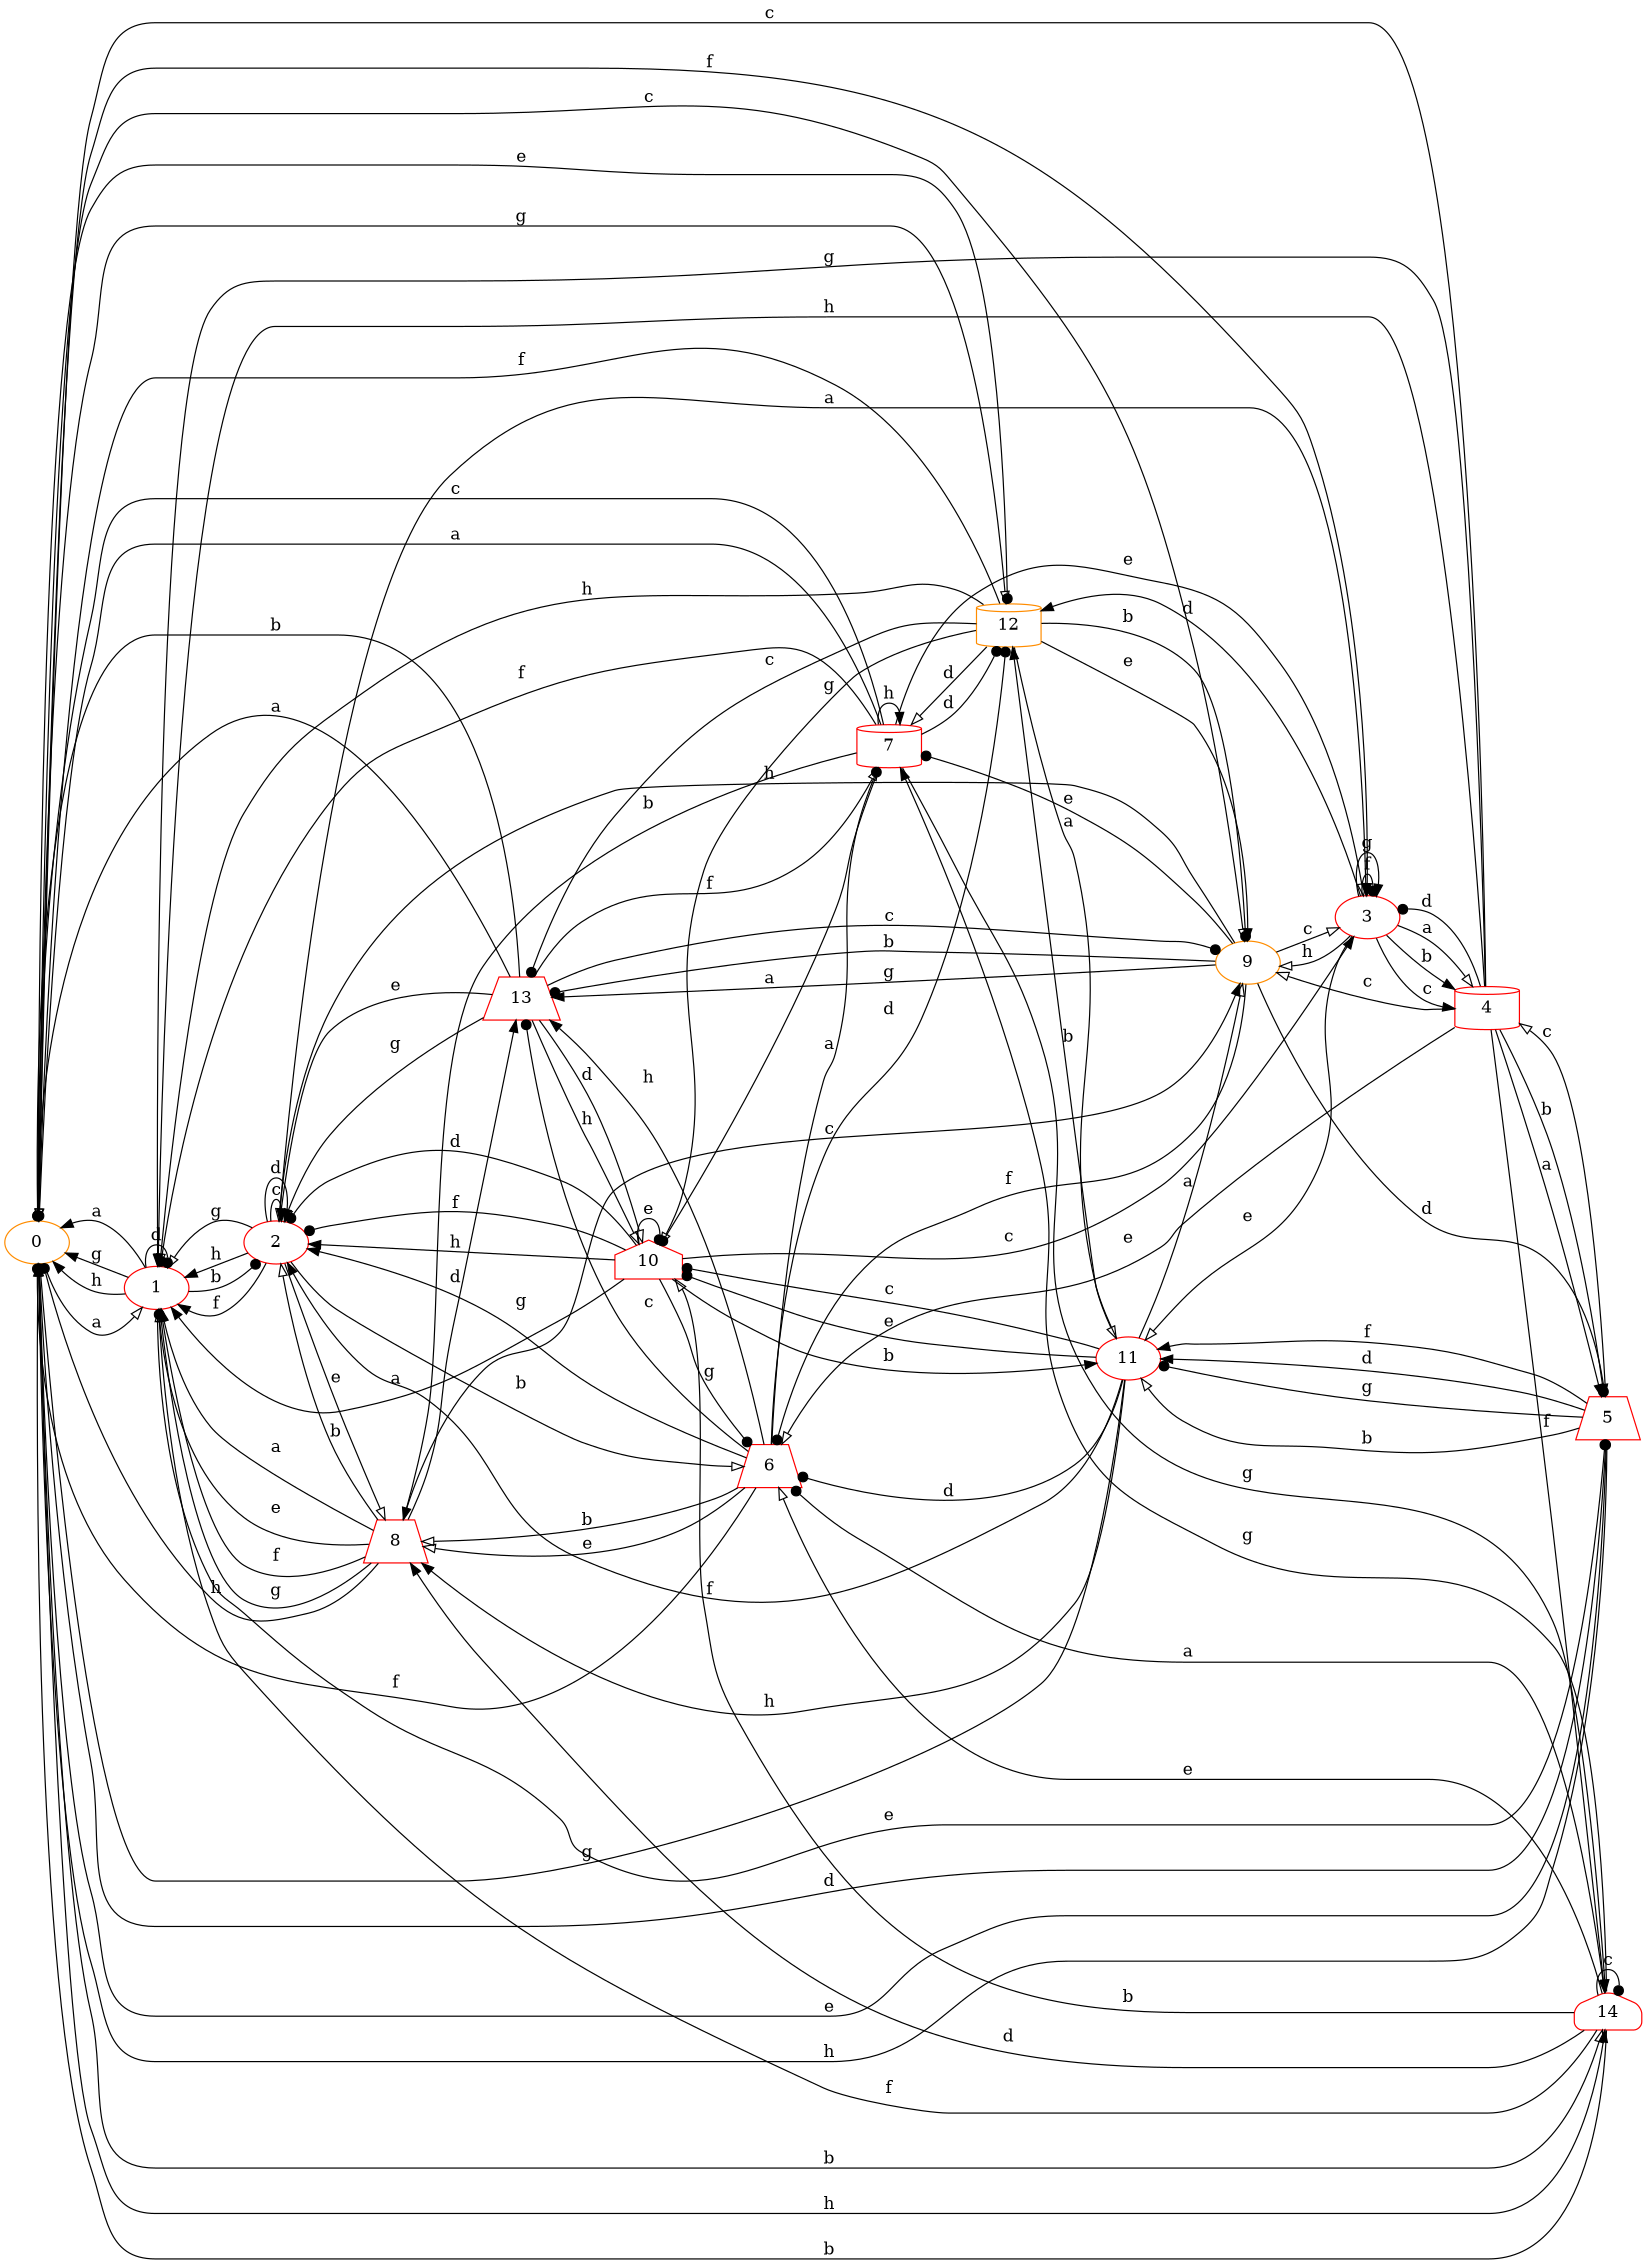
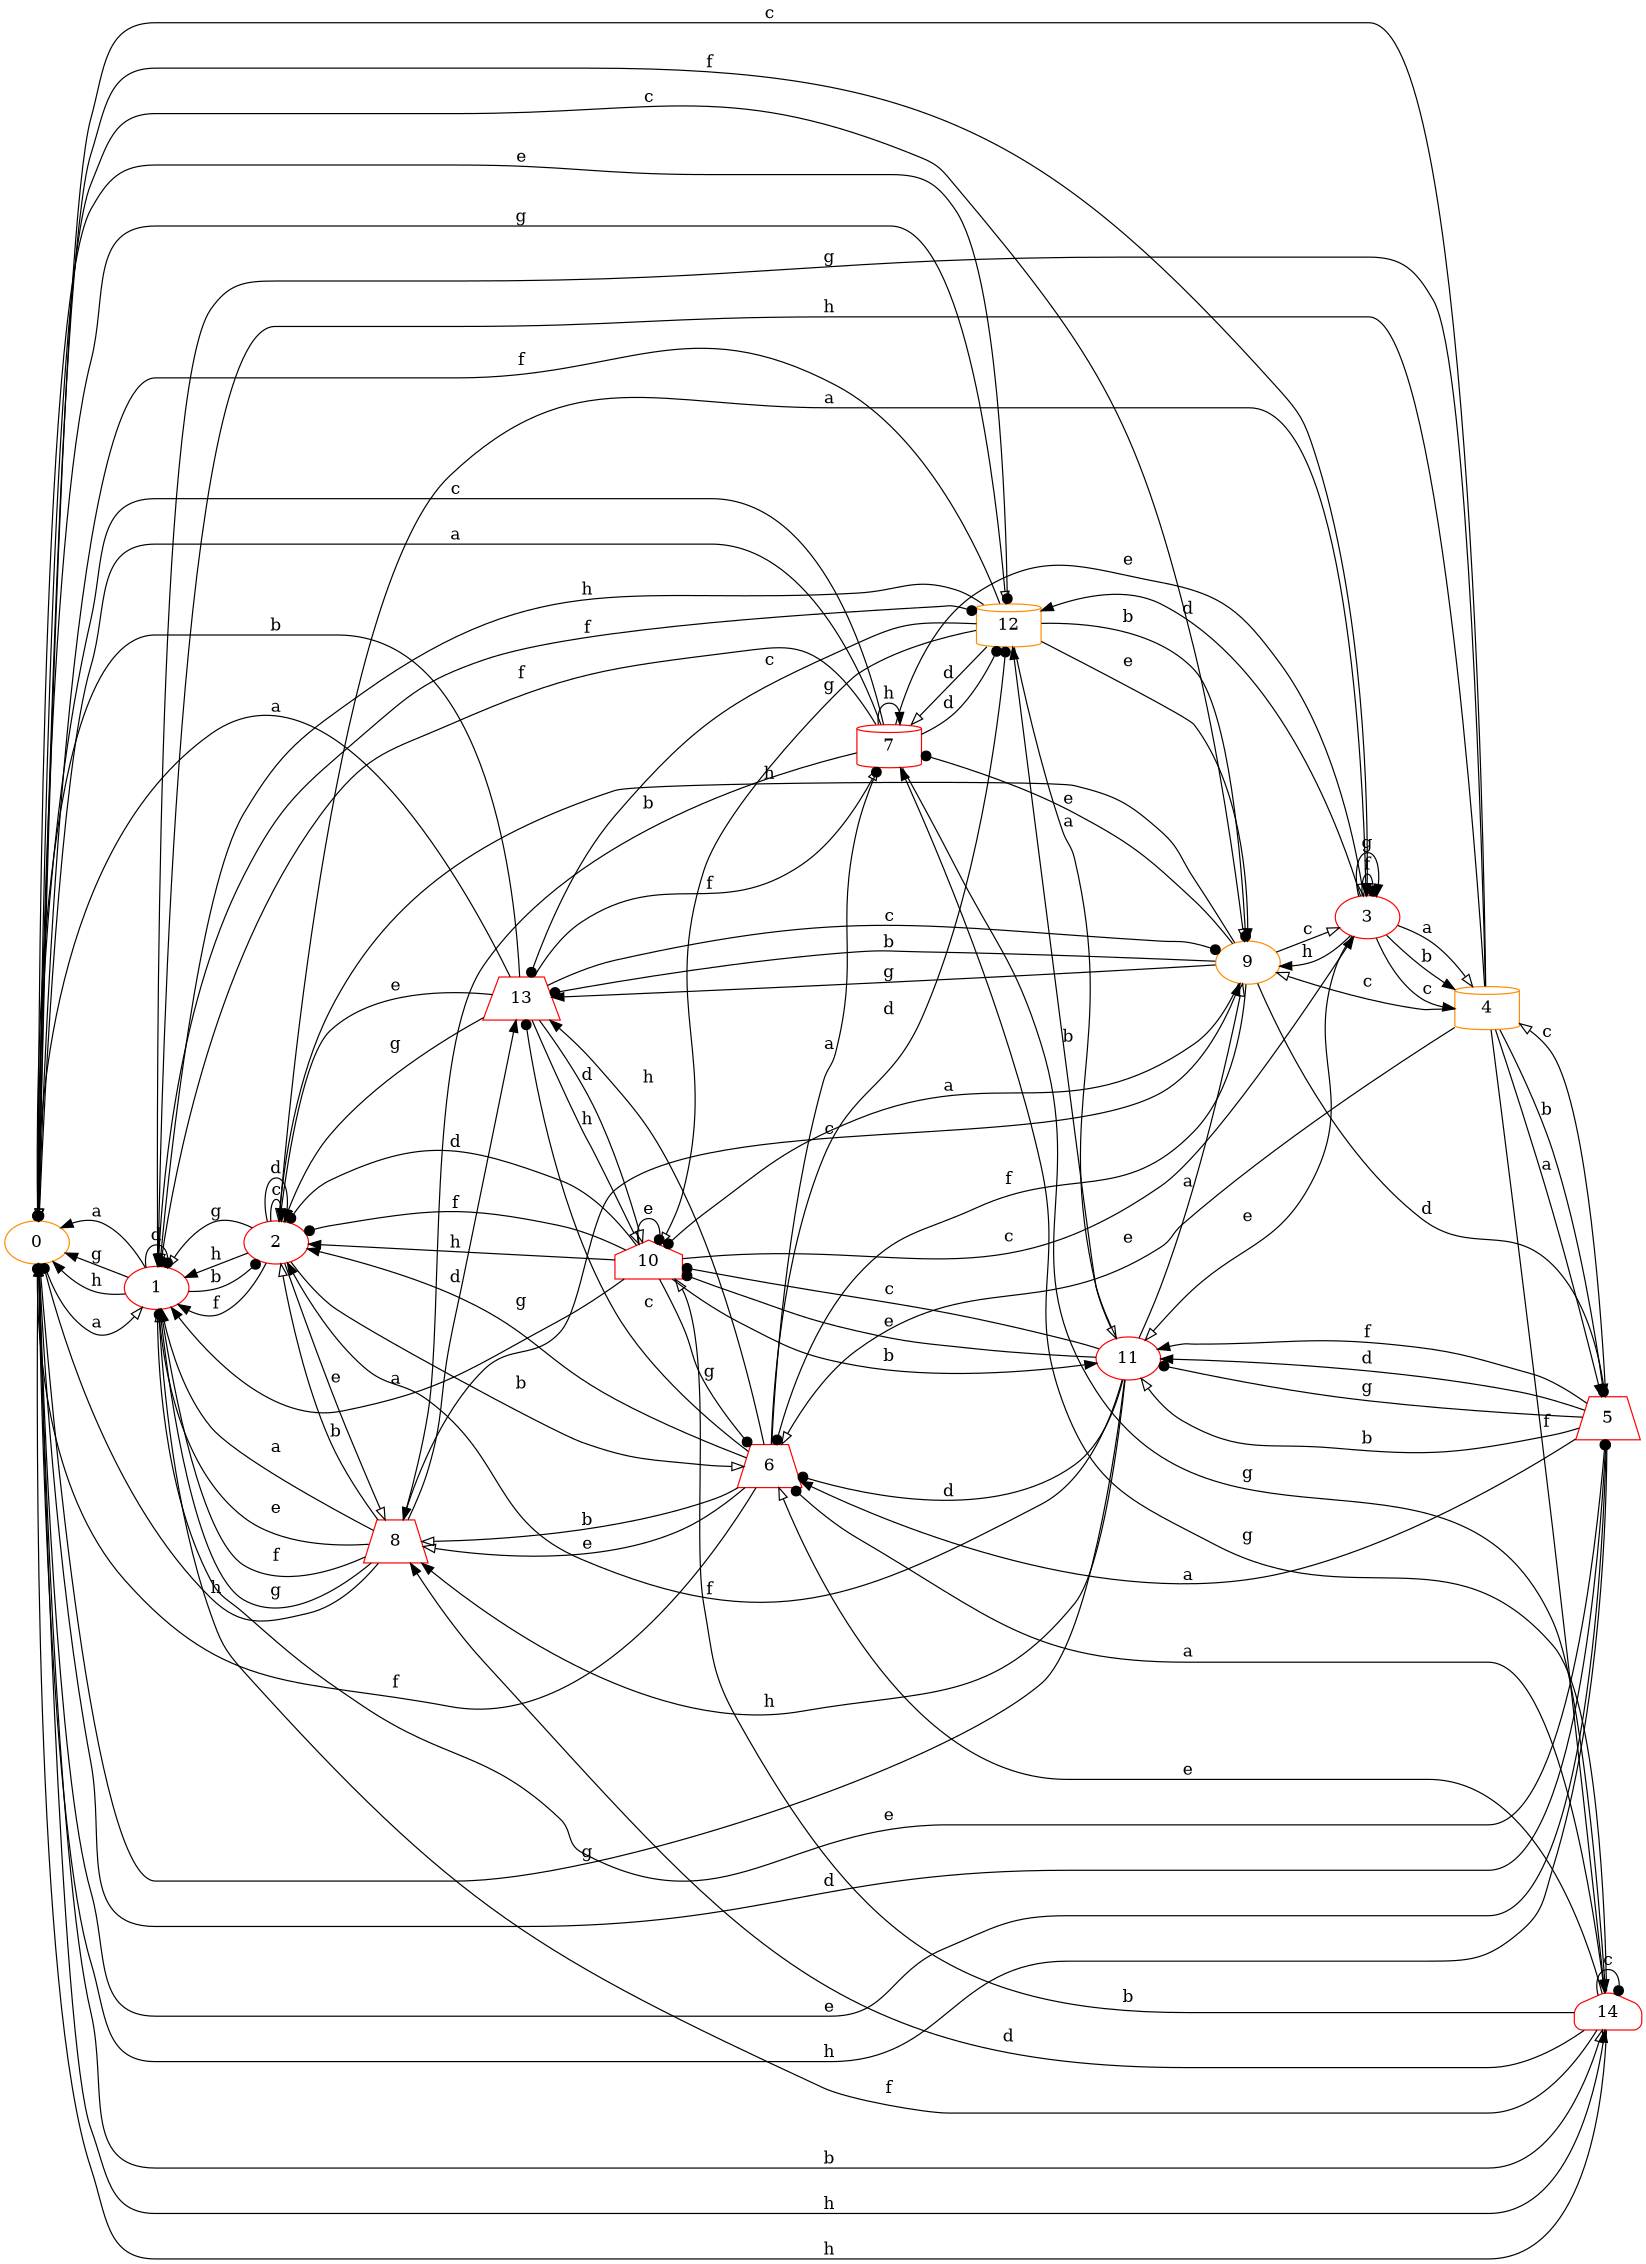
none -> (379, 721)
(1456, 935) -> none
(1324, 957) -> (1324, 957)
(1487, 1008) -> (1487, 1008)
(791, 1011) -> (956, 1095)
none -> (1201, 1583)
(829, 2250) -> (829, 2250)
